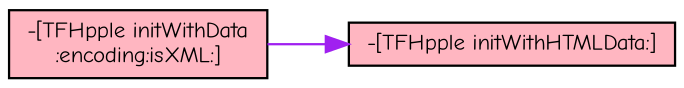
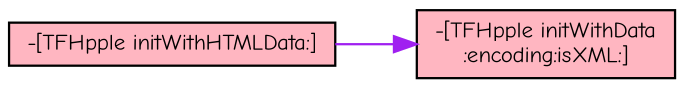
(297, 44) -> (364, 44)
